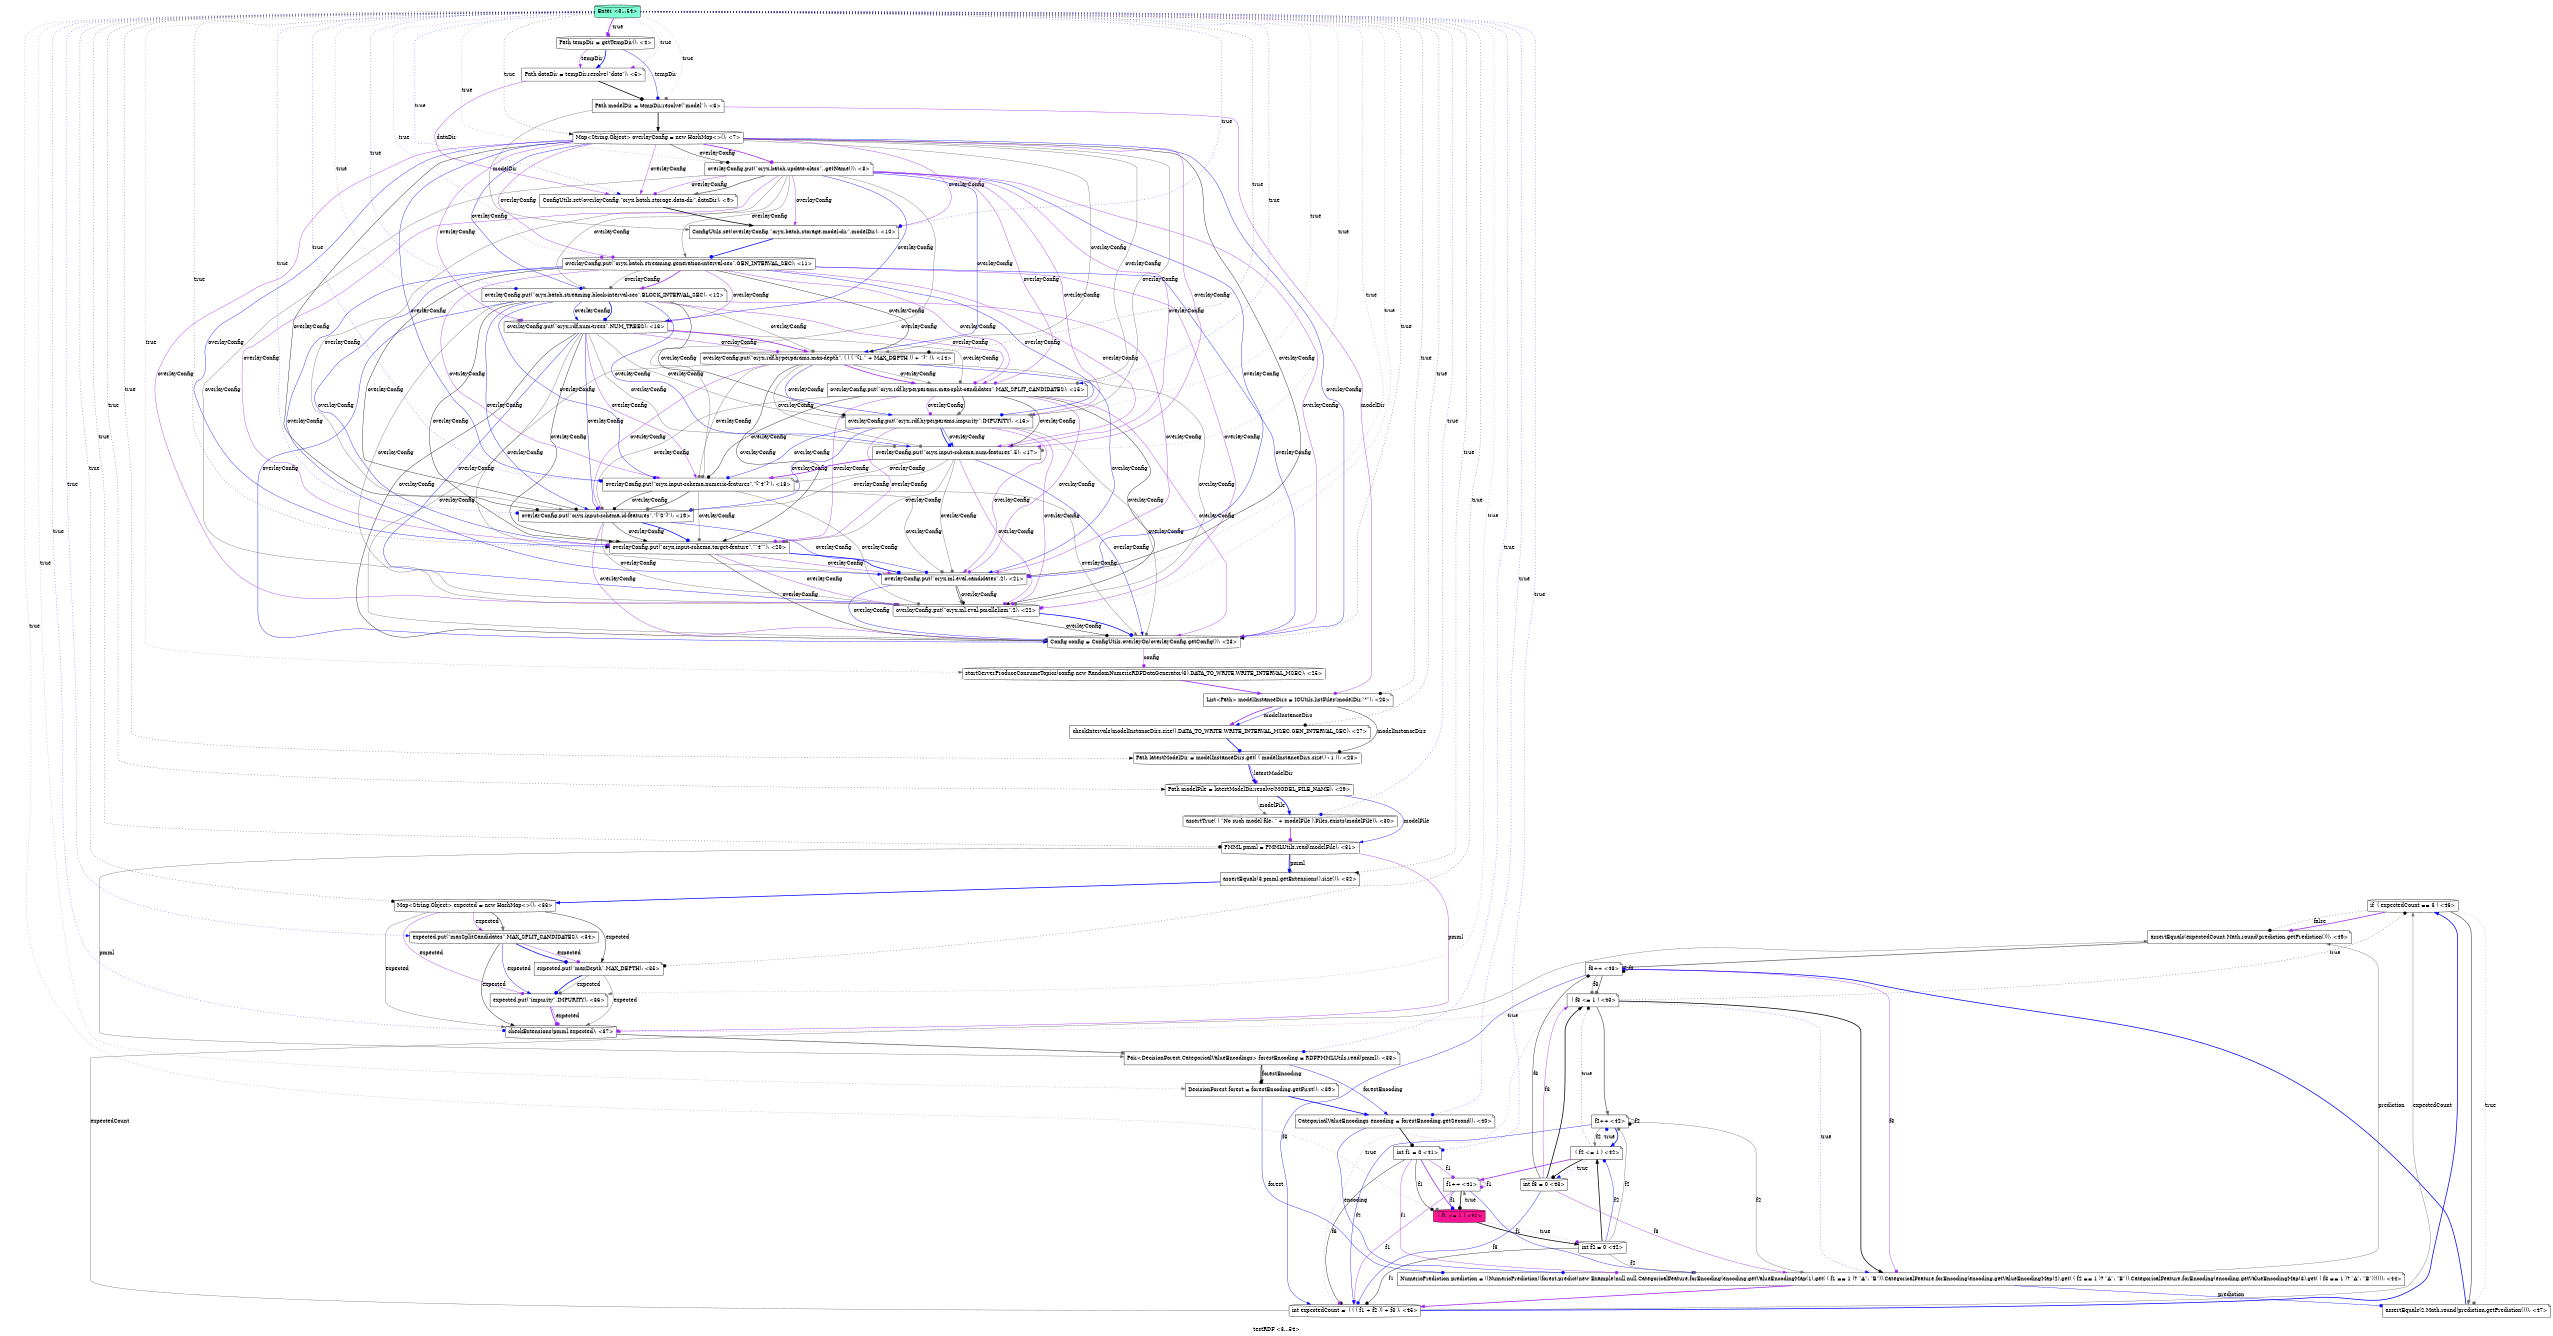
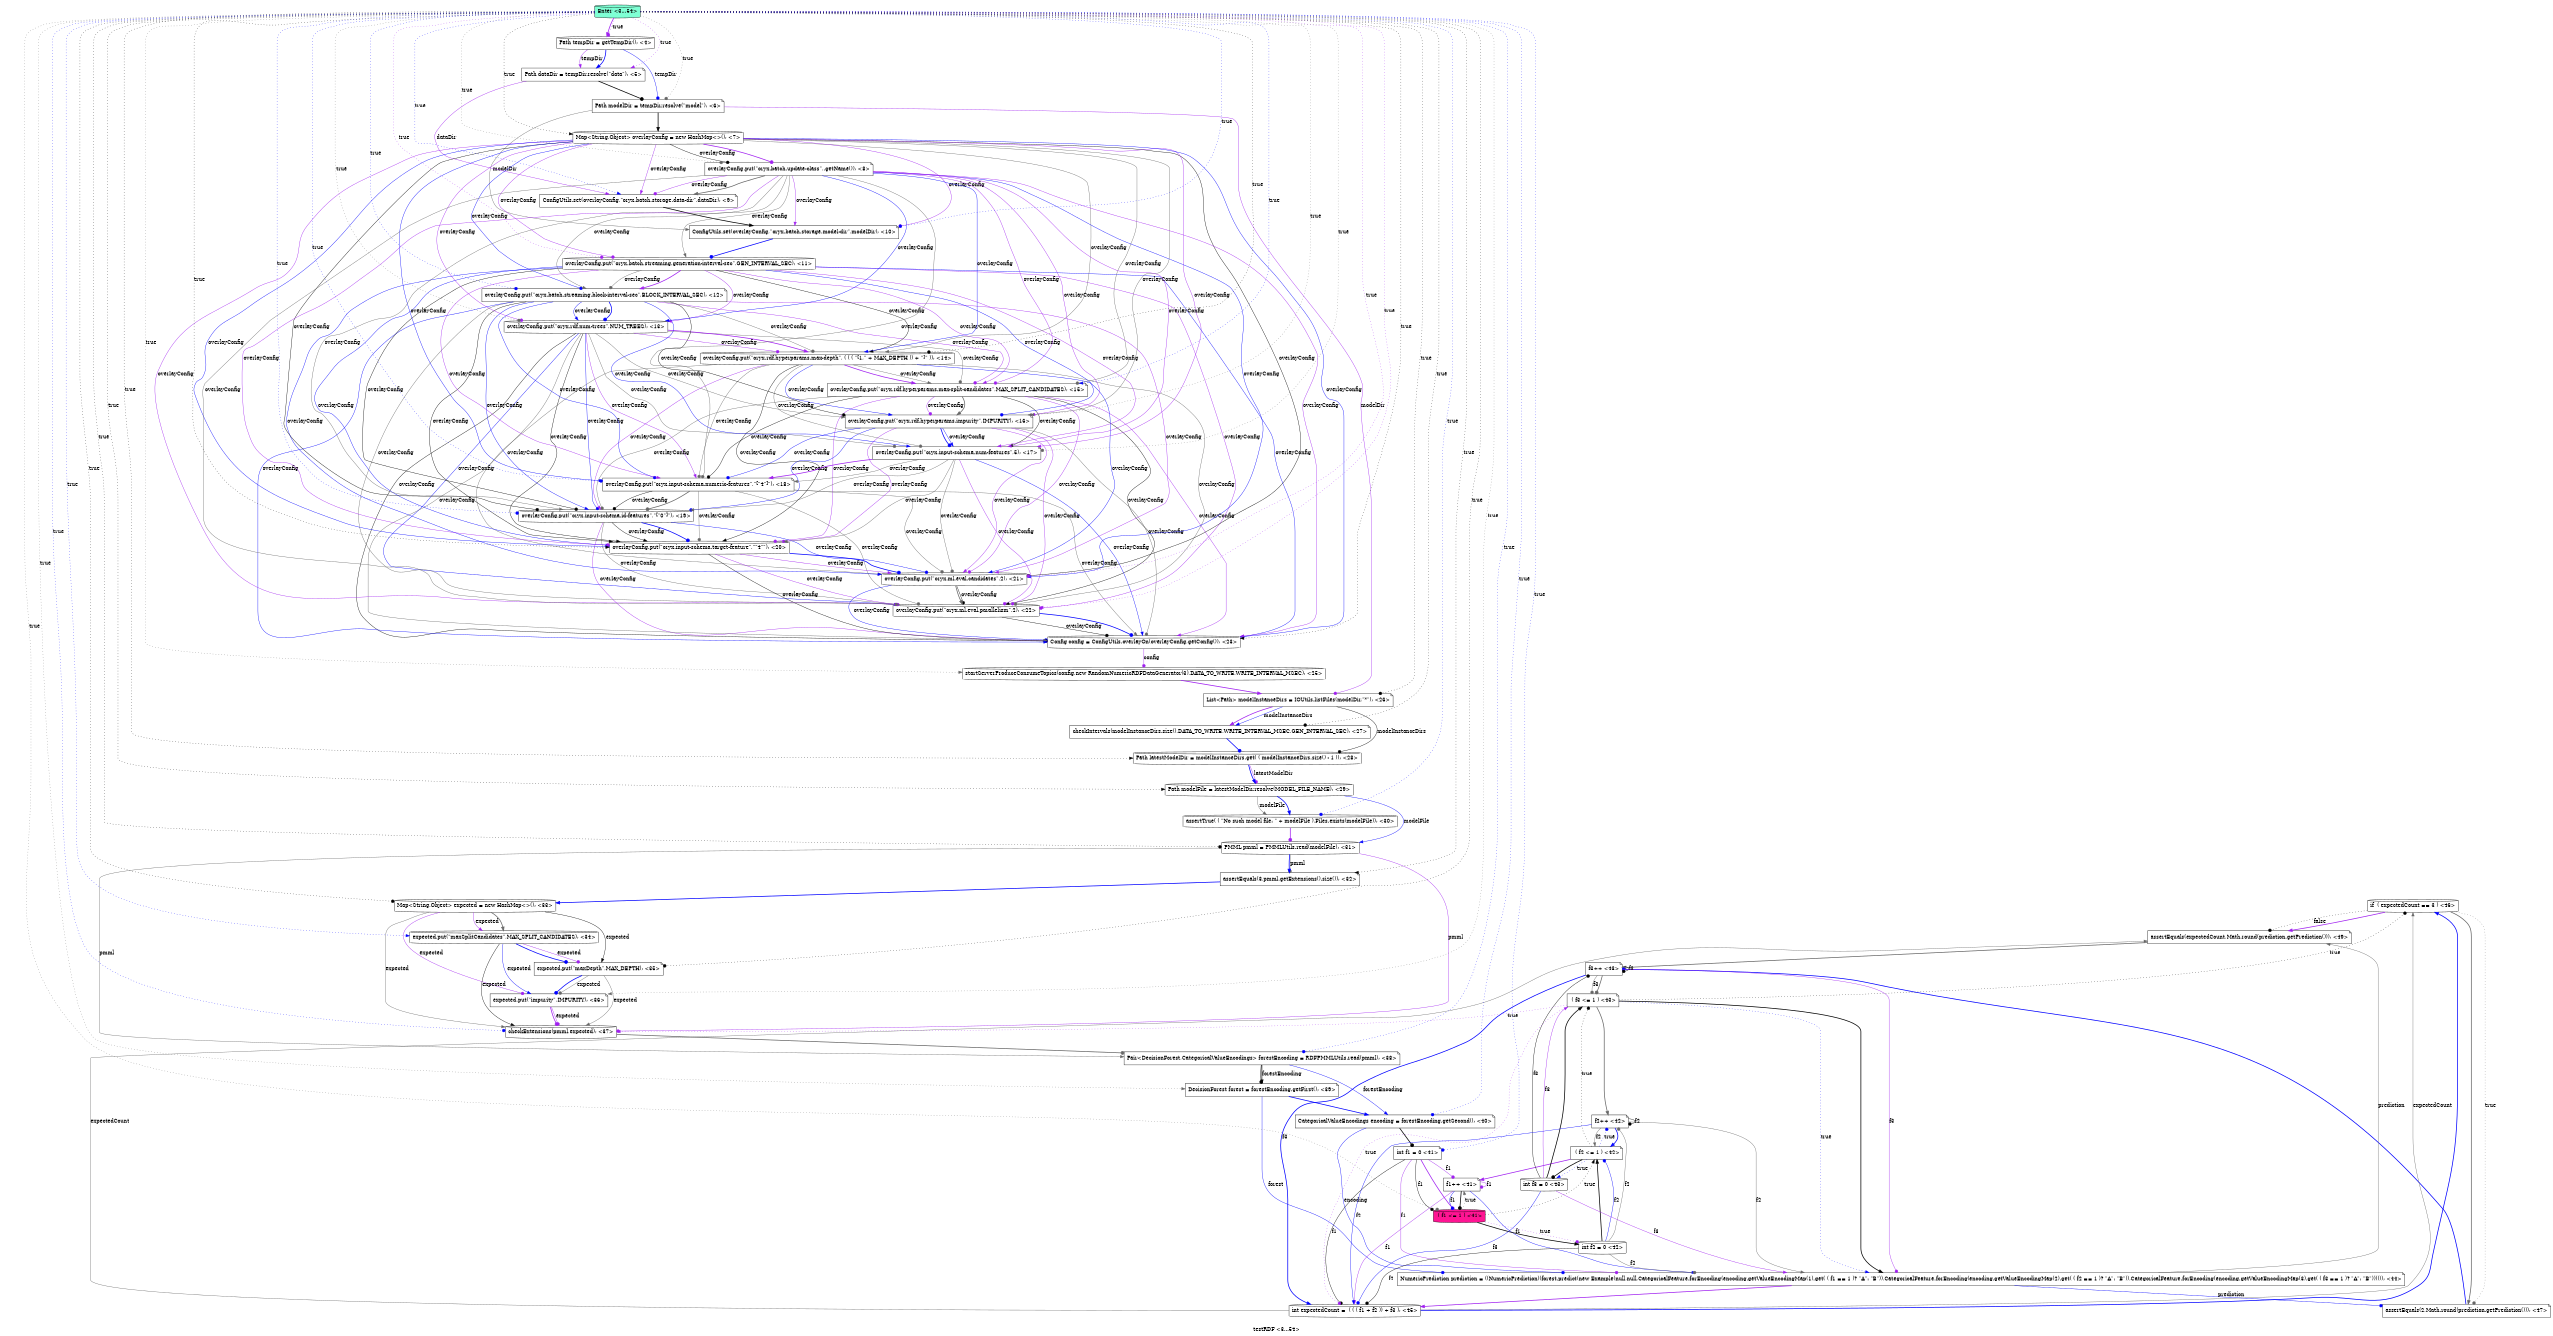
(1350, 1091) -> (1350, 1091)
none -> (1547, 1202)
(1334, 1232) -> (1334, 1232)
(1391, 1279) -> (1391, 1279)
